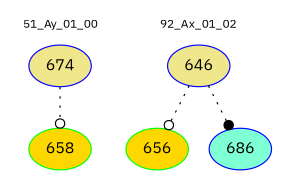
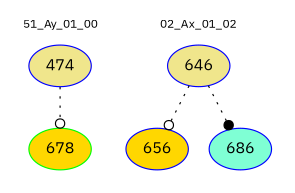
(199, 25) -> (199, 25)
(60, 66) -> (60, 66)
(60, 149) -> (60, 149)
(157, 149) -> (157, 149)
